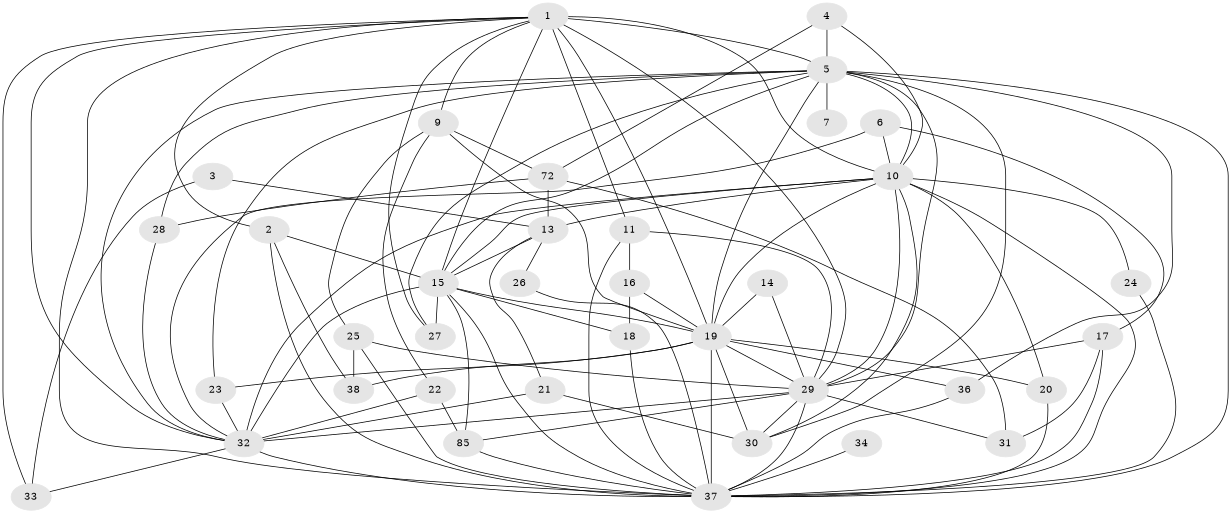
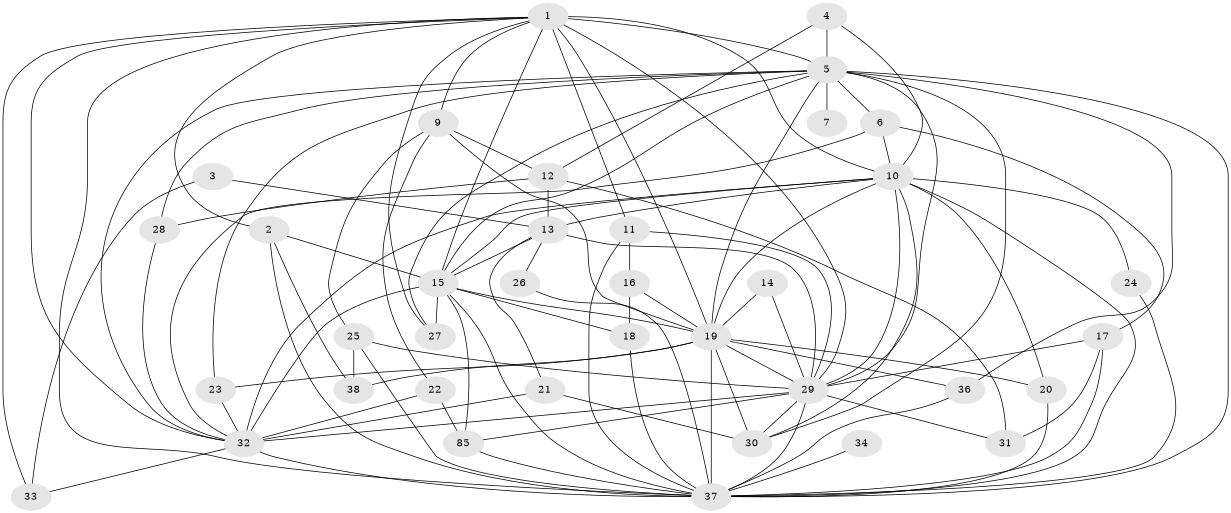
(902, 104) -> (854, 96)
(548, 177) -> (548, 177)
none -> (738, 251)
